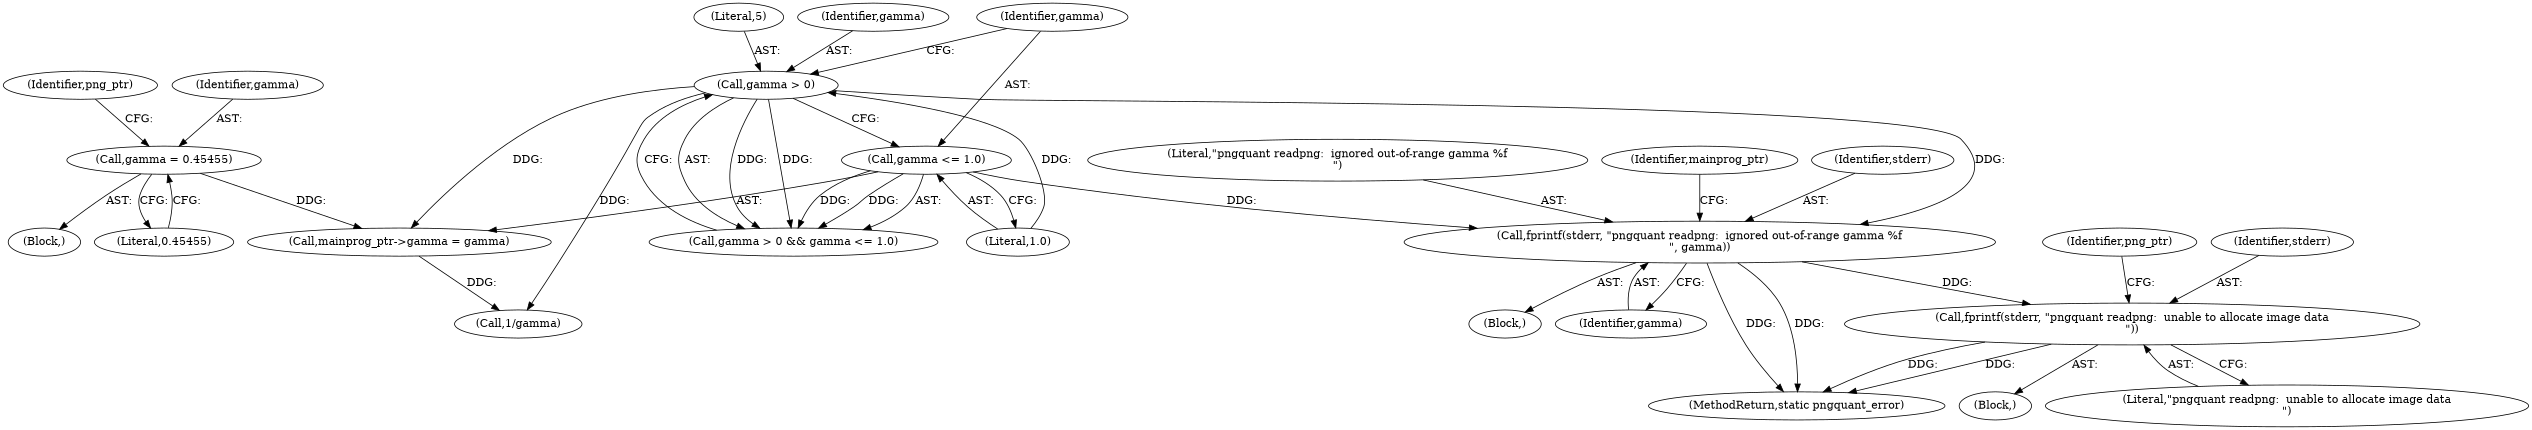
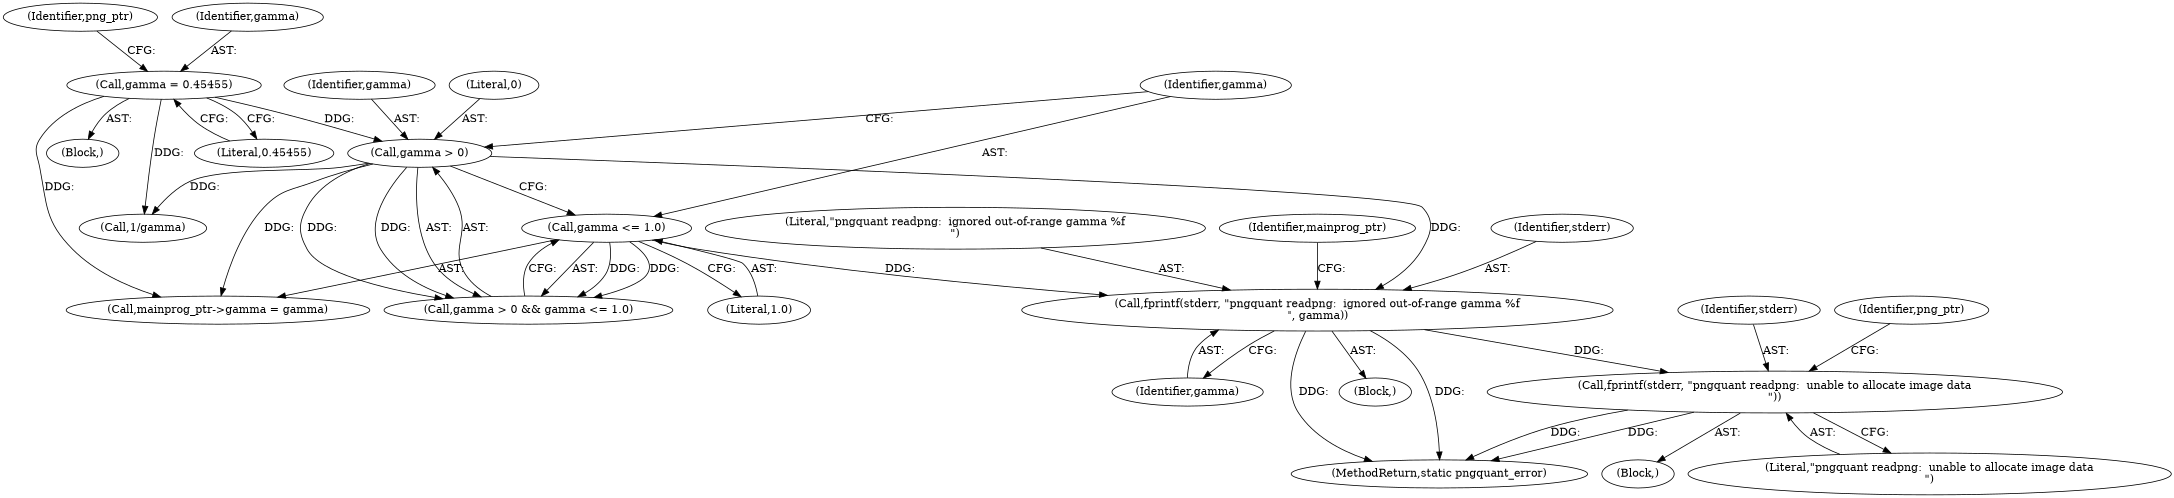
(739, 17) -> (494, 85)
(978, 121) -> (295, 117)
(660, 160) -> (478, 228)
none -> (528, 264)
(456, 281) -> (152, 153)
